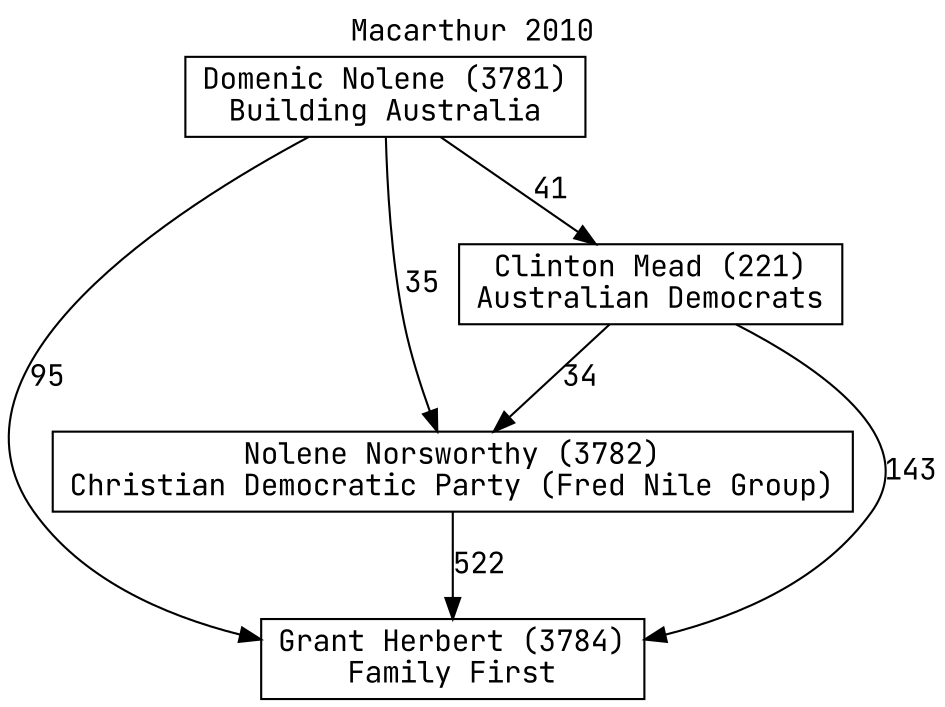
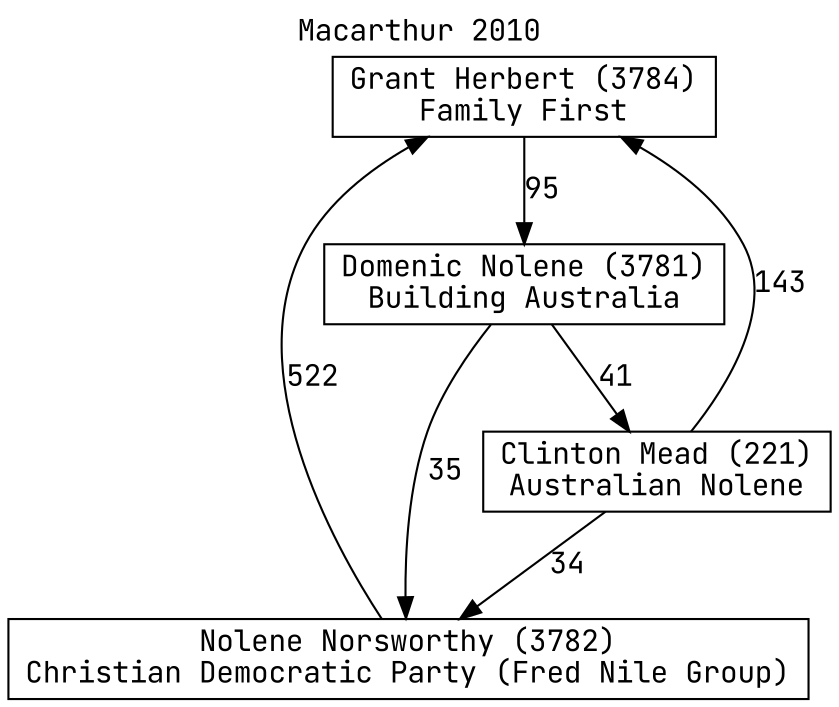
(651, 284) -> (657, 472)
(24, 382) -> (524, 180)
